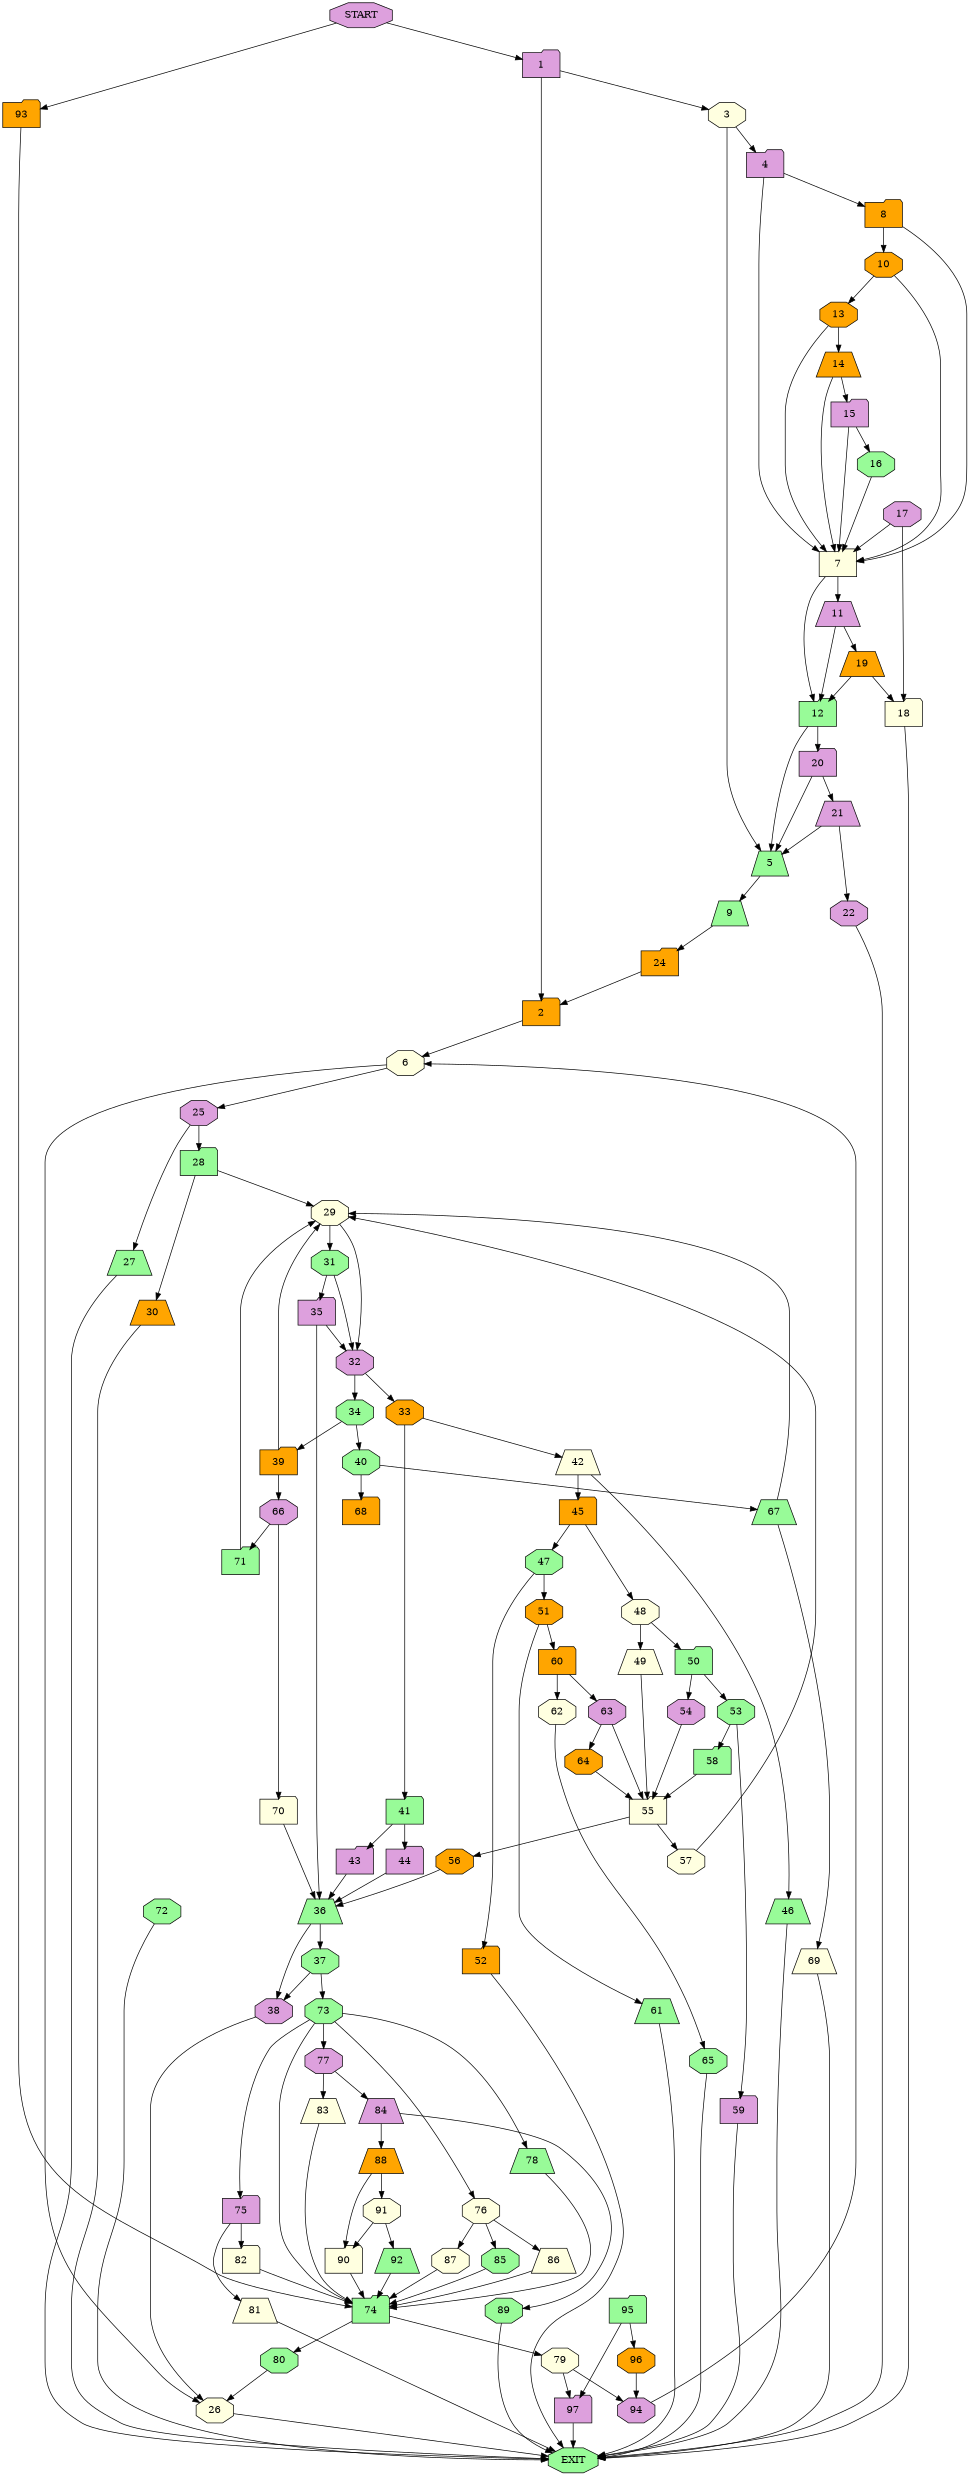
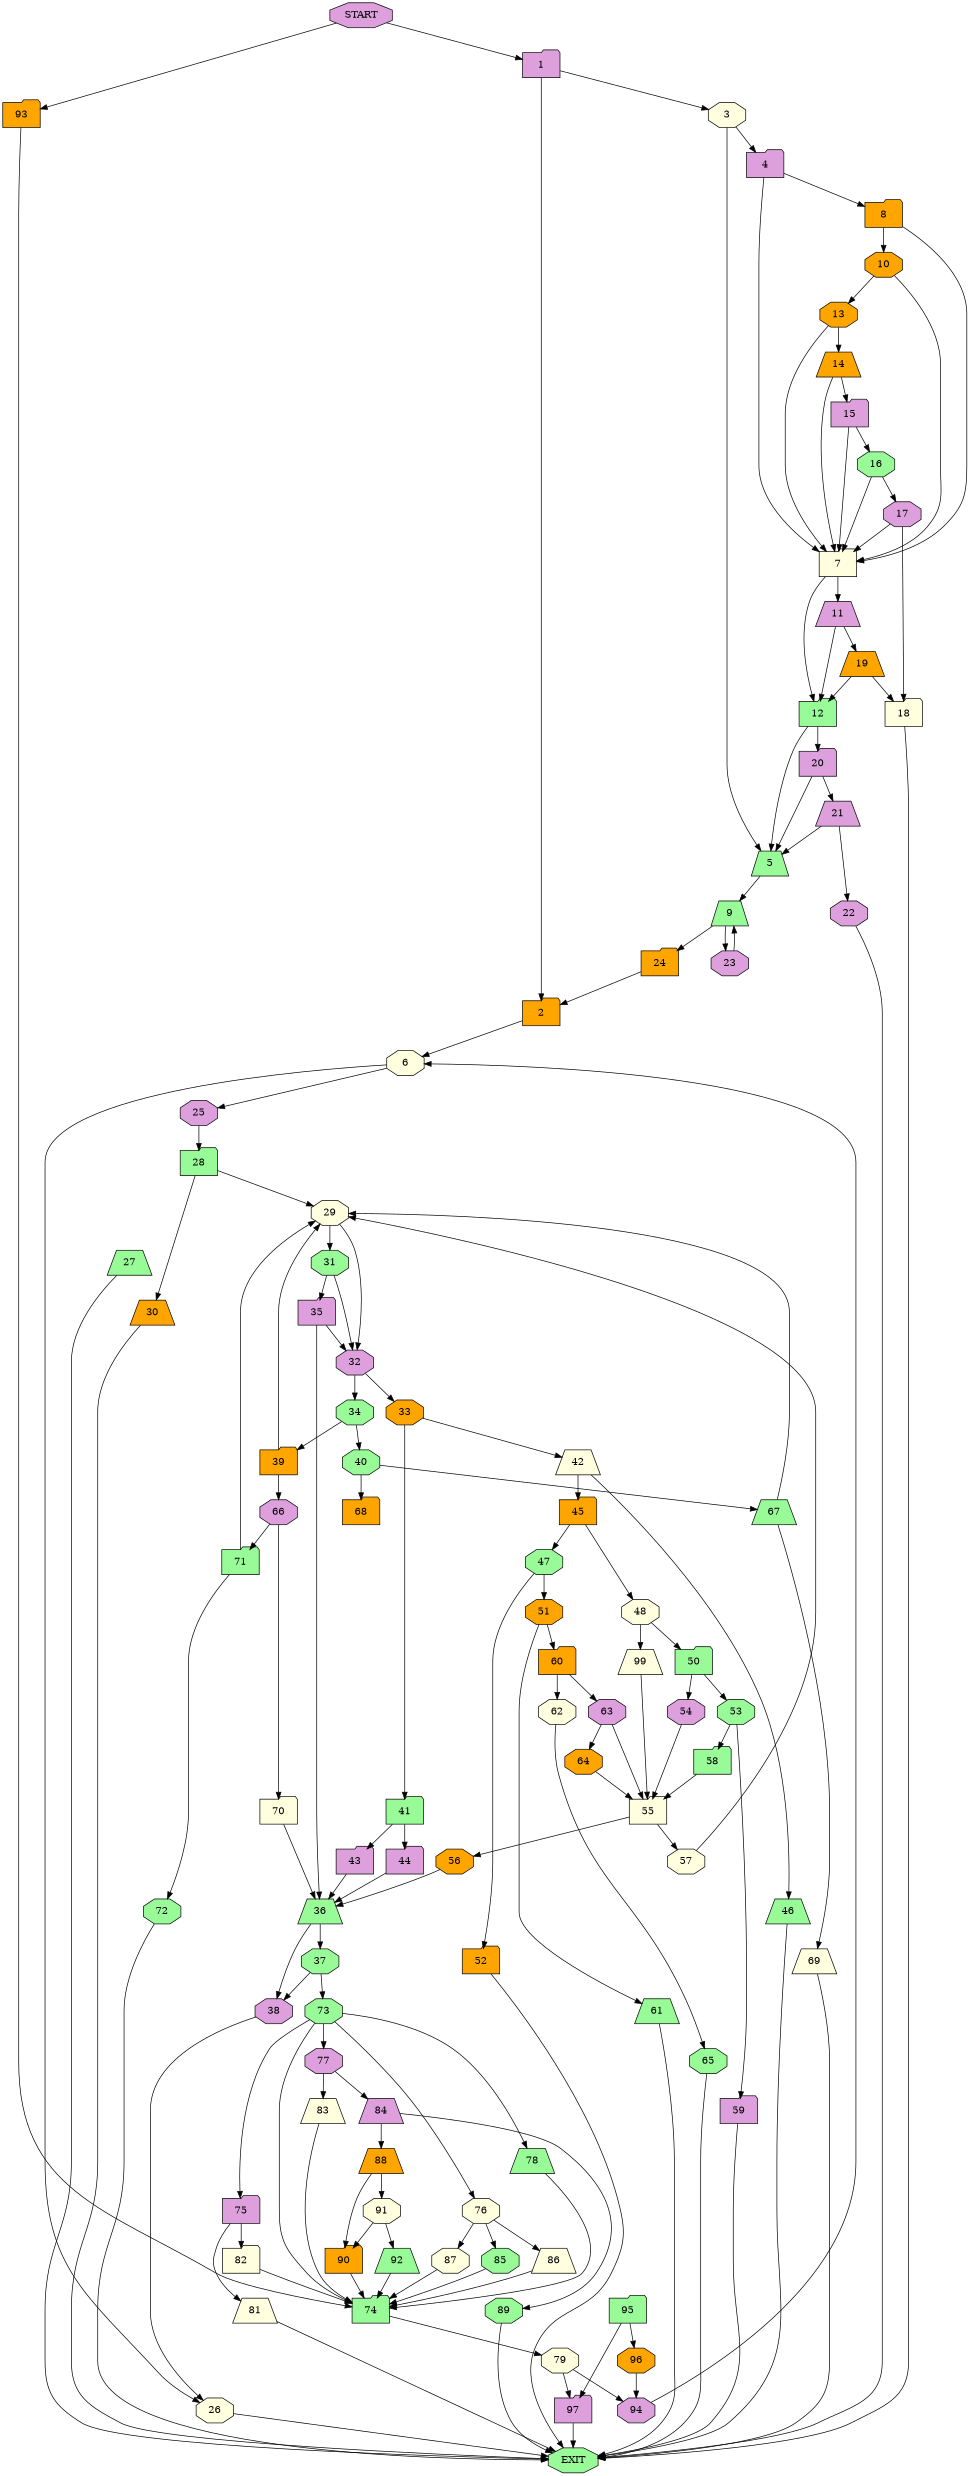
none -> (888, 486)
none -> (730, 963)
(159, 1182) -> none
(640, 1662) -> (640, 1662)
none -> (189, 1729)
(344, 2261) -> (344, 2261)
(279, 2361) -> none
